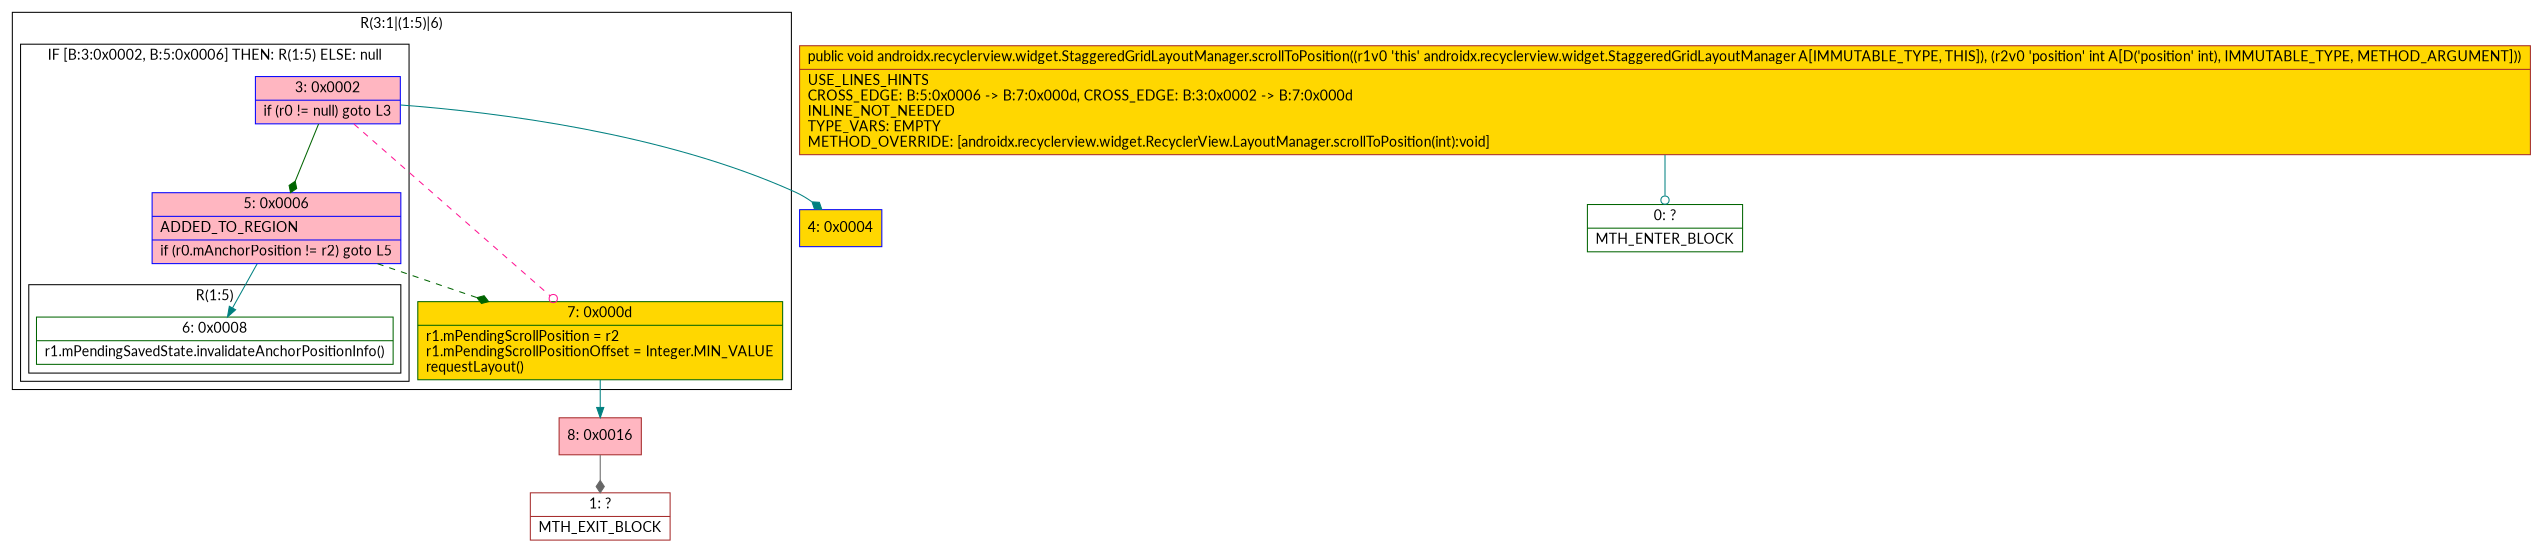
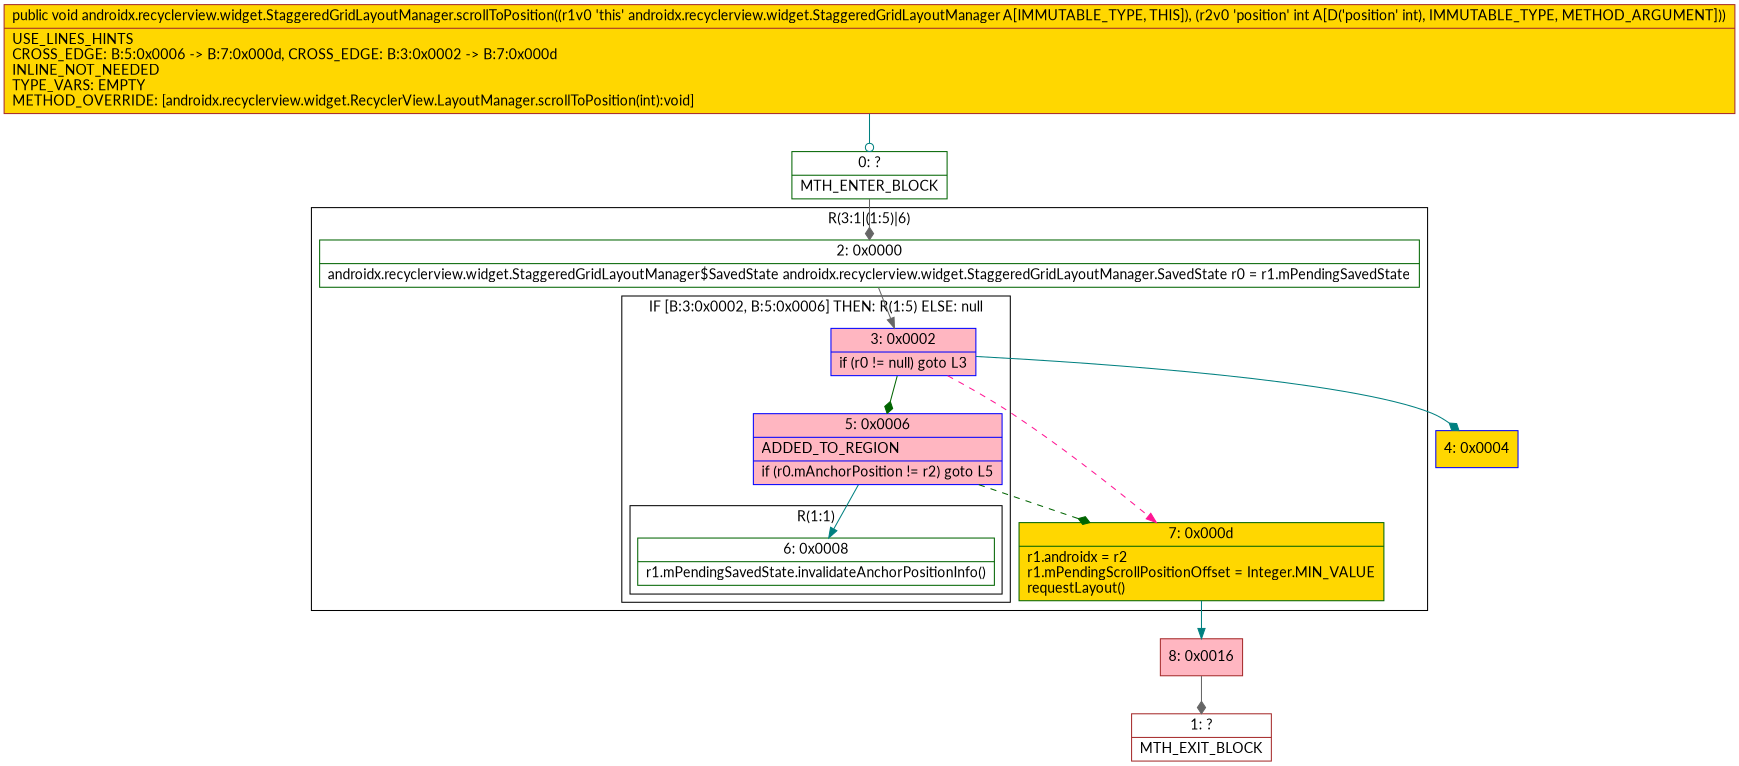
(452, 210) -> (1051, 441)
none -> (869, 264)
(215, 297) -> (816, 517)
(523, 337) -> (1078, 558)
